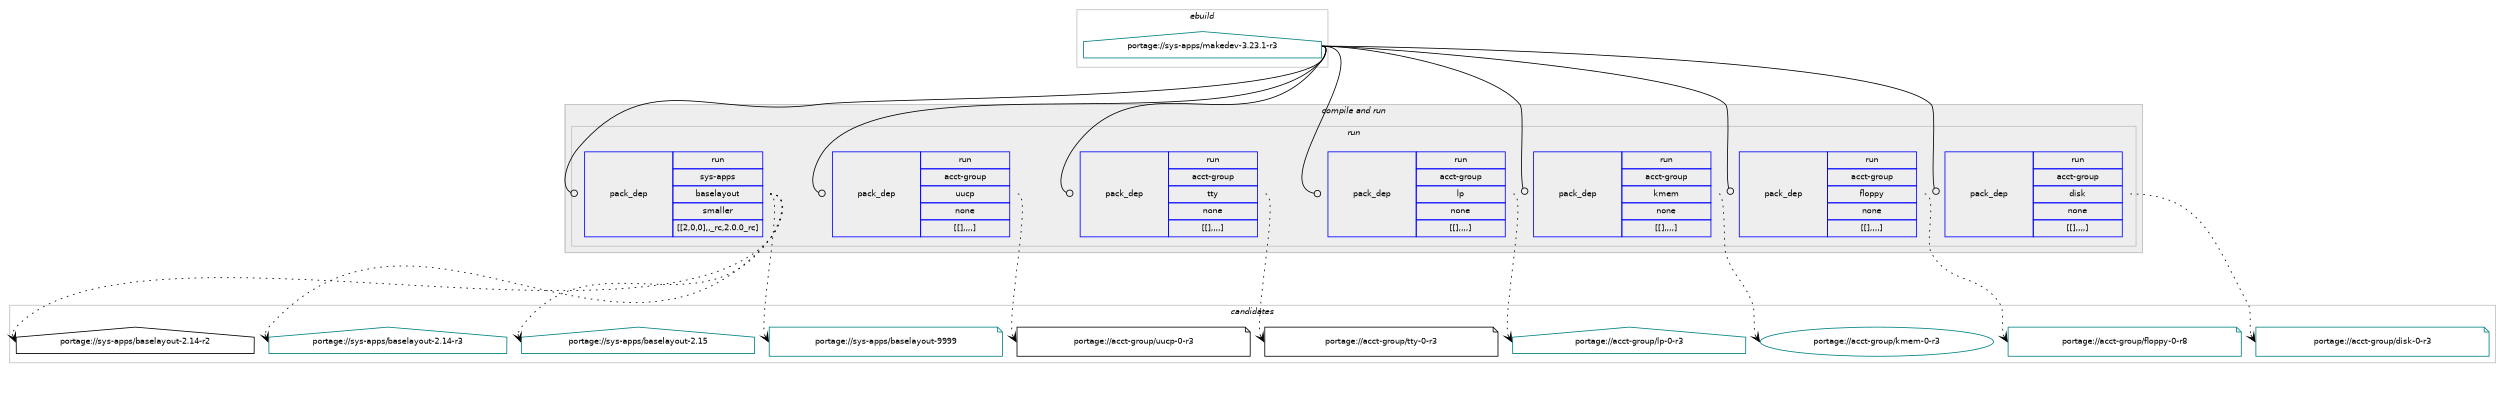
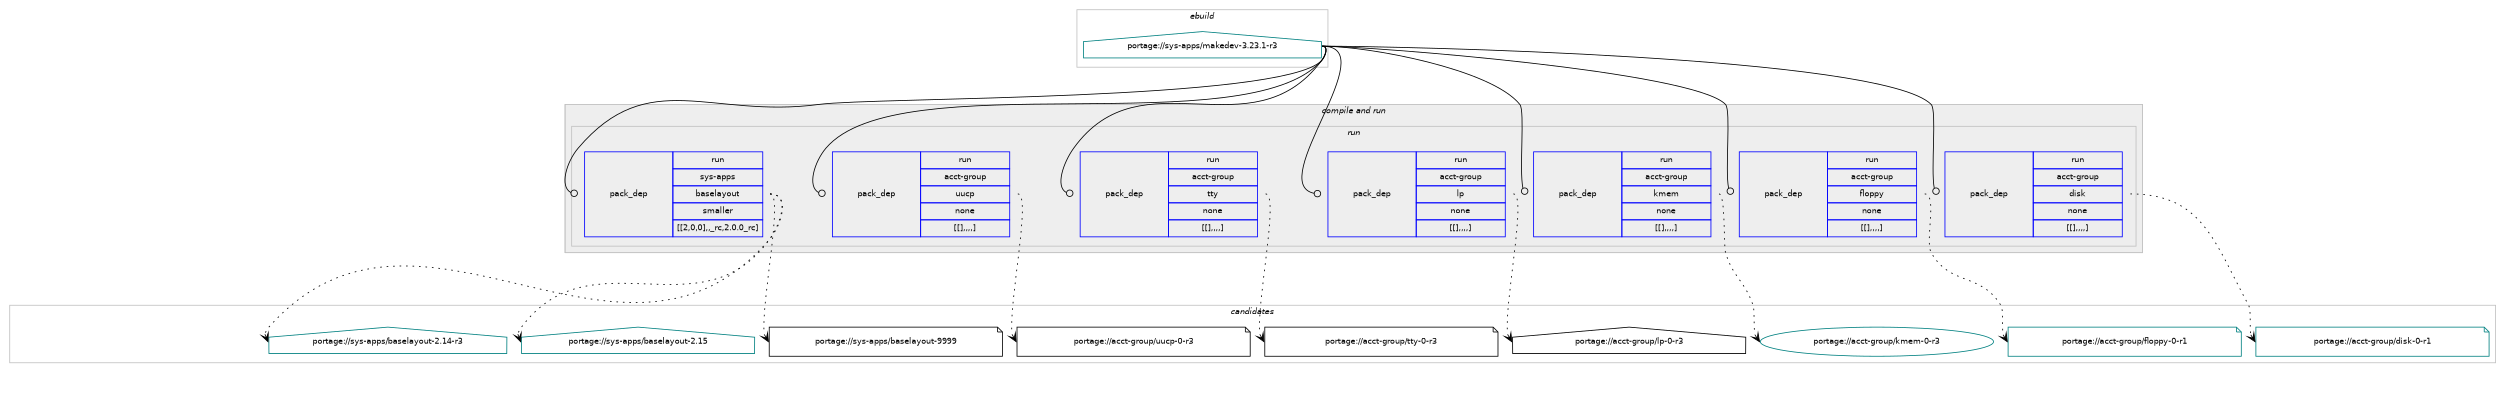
(135, 342) -> none
(886, 342) -> (886, 342)
(1629, 342) -> (1629, 342)
(2125, 342) -> (2125, 342)
(2372, 342) -> (2372, 342)
